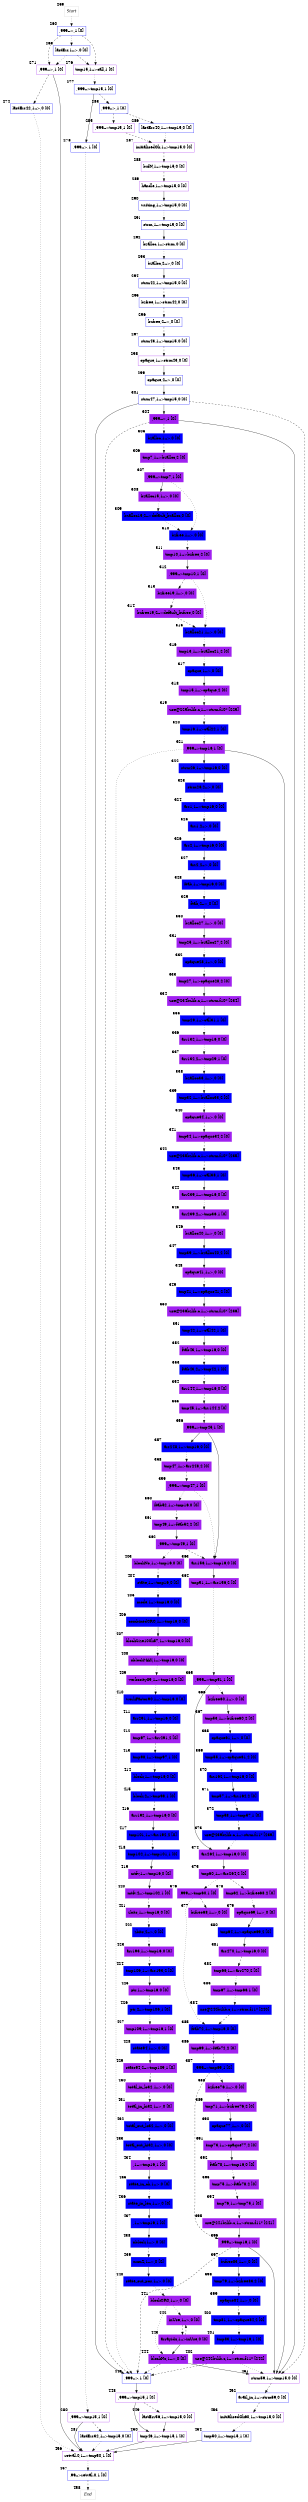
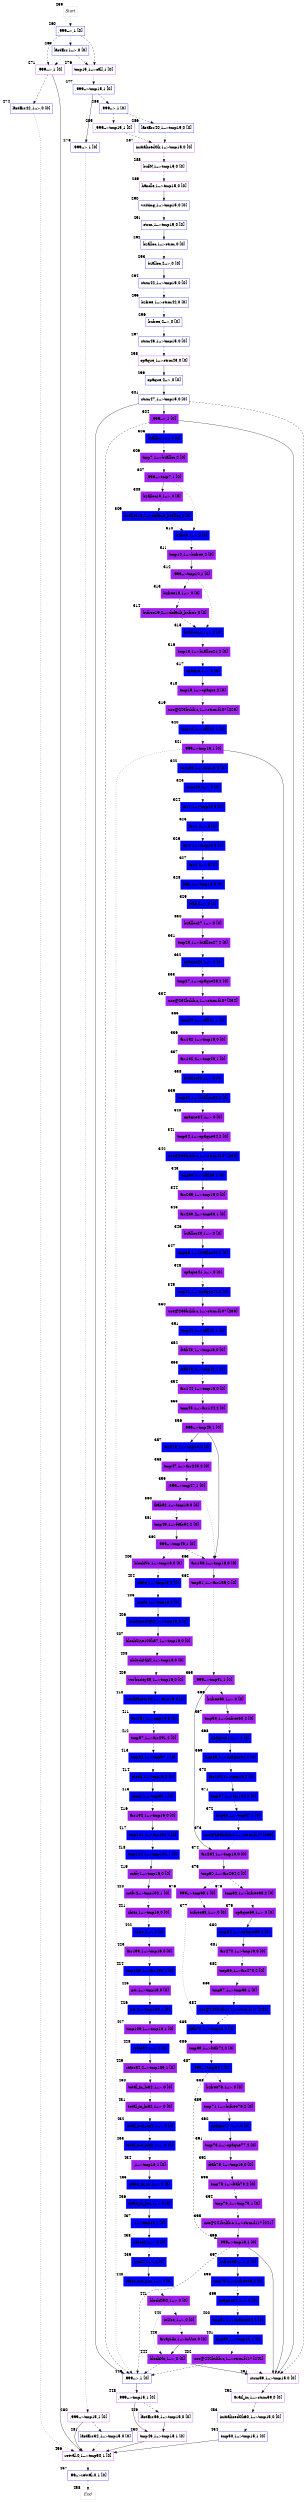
(186, 2331) -> none
(262, 2398) -> (258, 2398)
